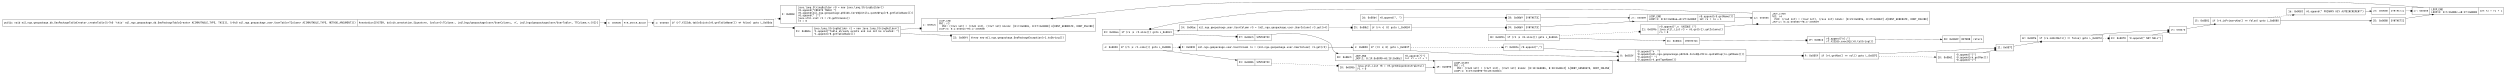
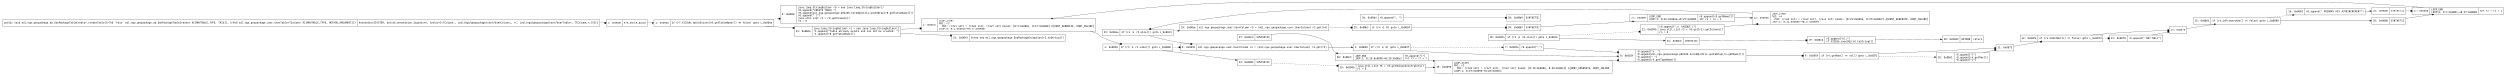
(1584, 18) -> none
(945, 21) -> (946, 21)
(1204, 35) -> (1169, 41)
none -> (1104, 38)
